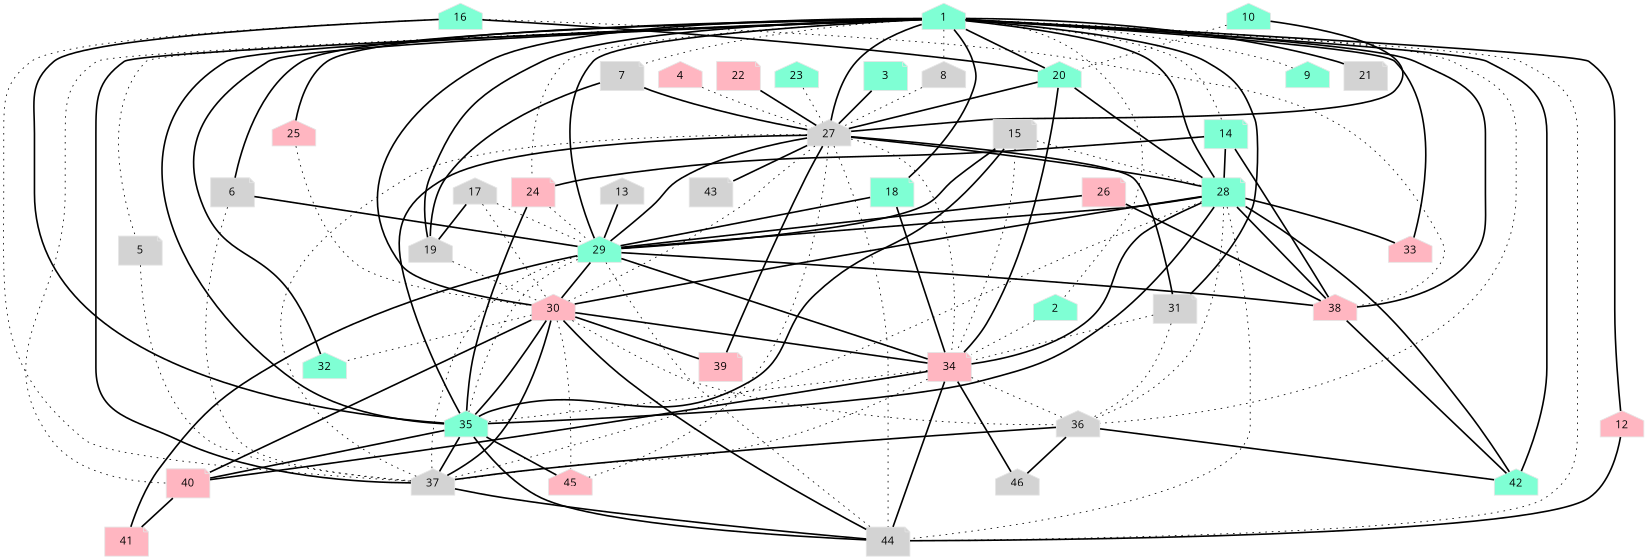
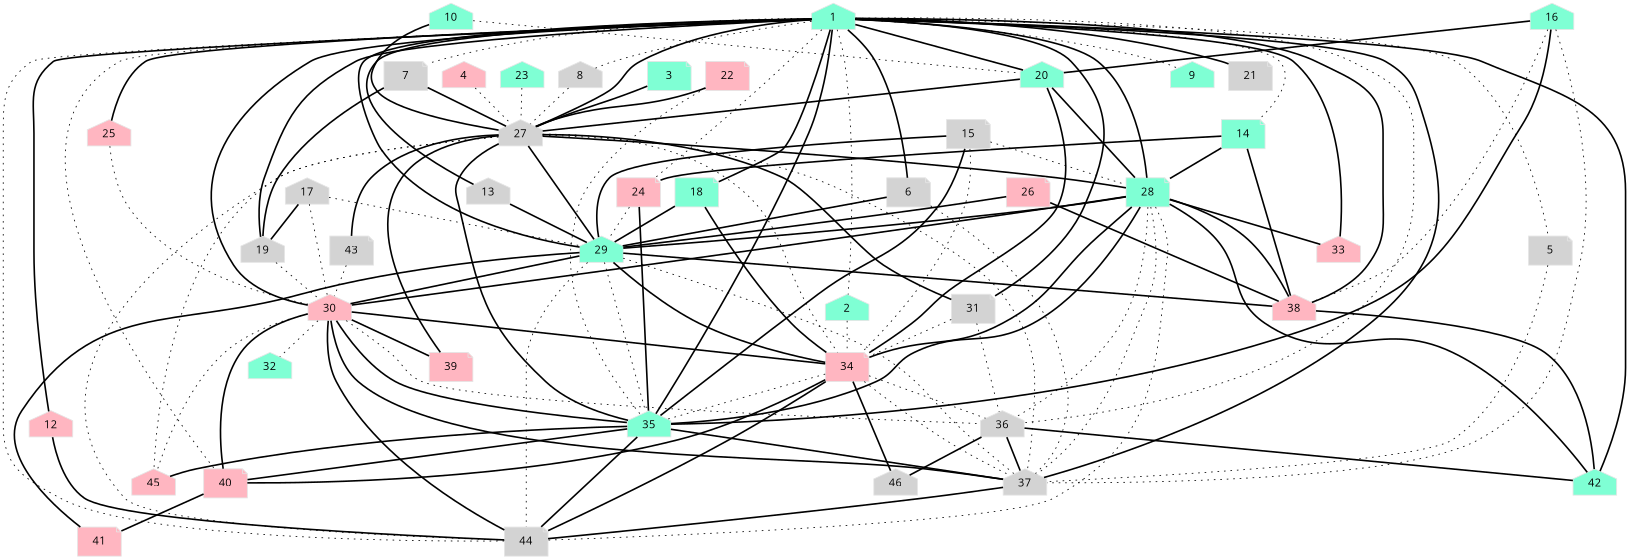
(283, 58) -> (504, 34)
none -> (575, 221)
(717, 222) -> (341, 279)
